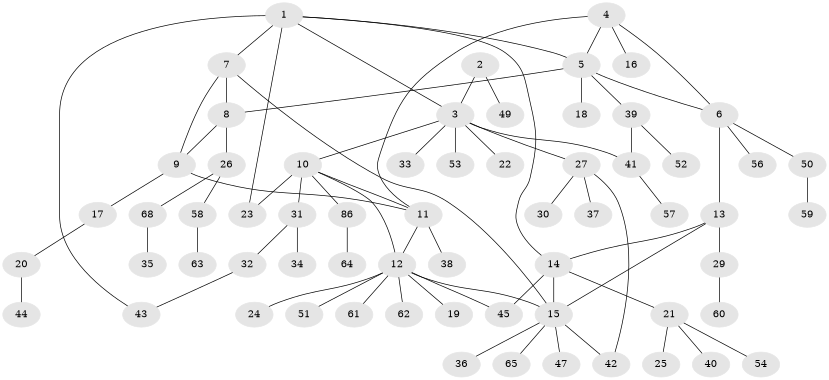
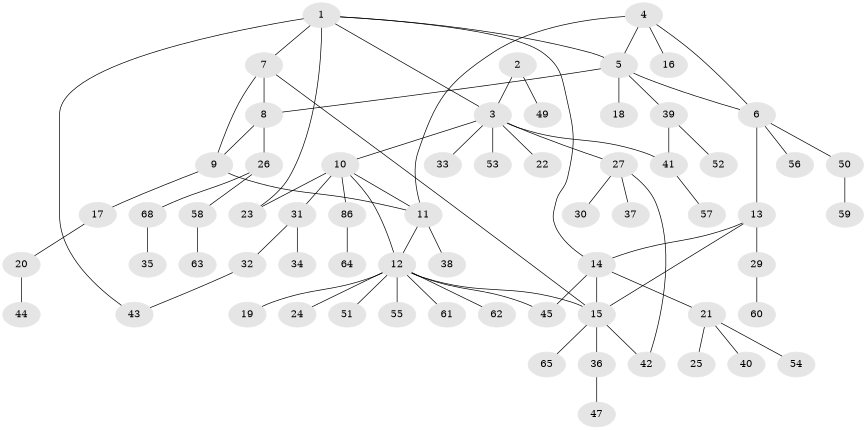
none -> (397, 315)
(558, 339) -> (597, 390)
